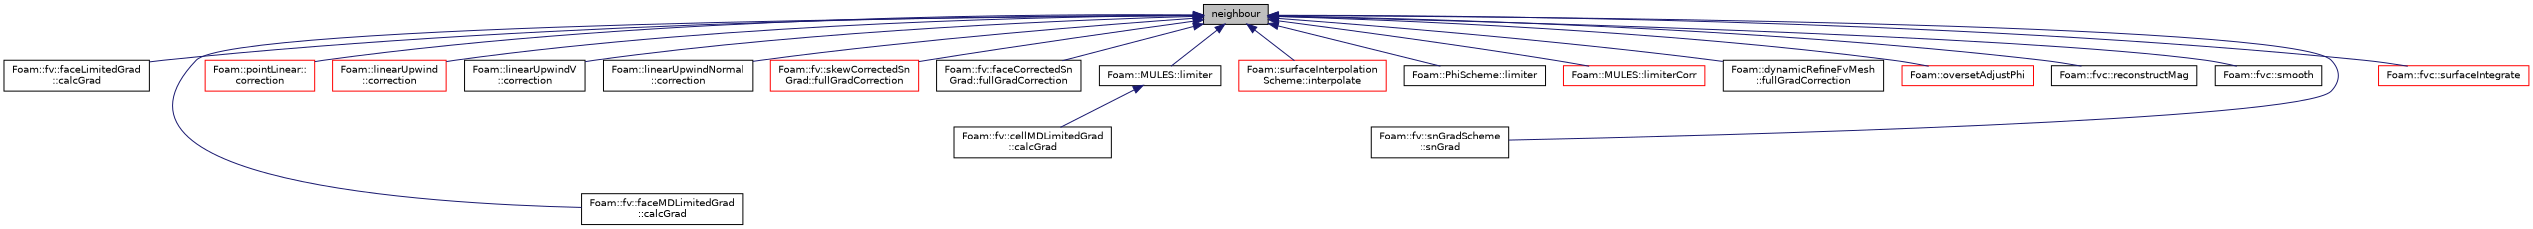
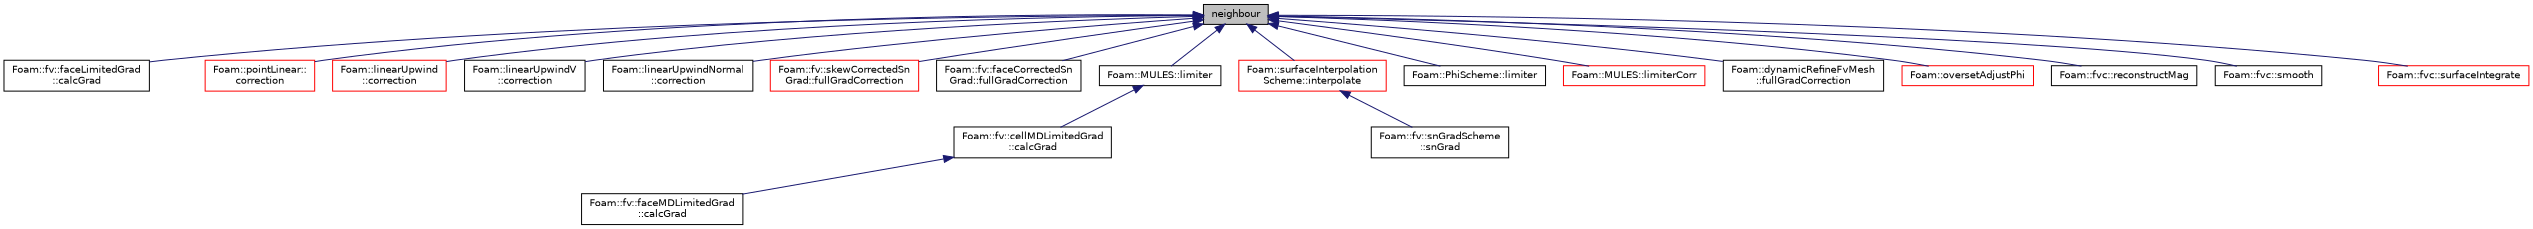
(374, 36) -> (843, 177)
(2235, 43) -> (1381, 111)
